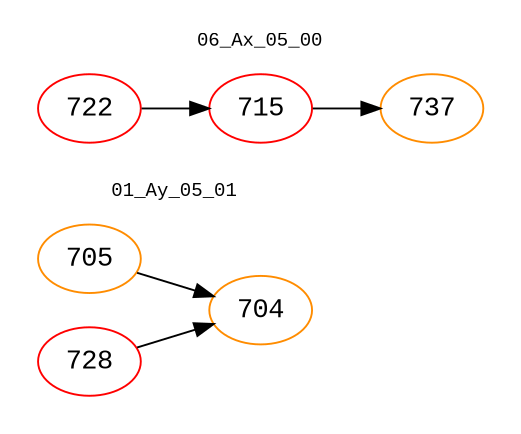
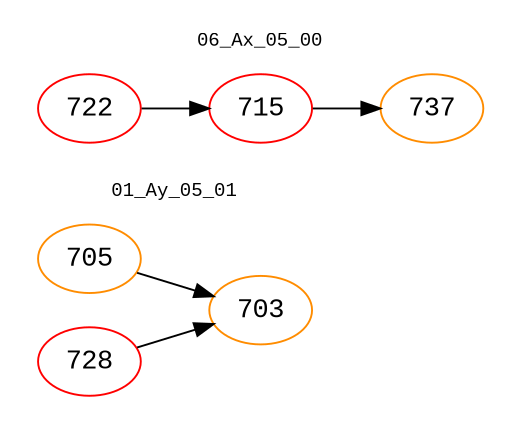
(261, 310) -> (261, 310)
